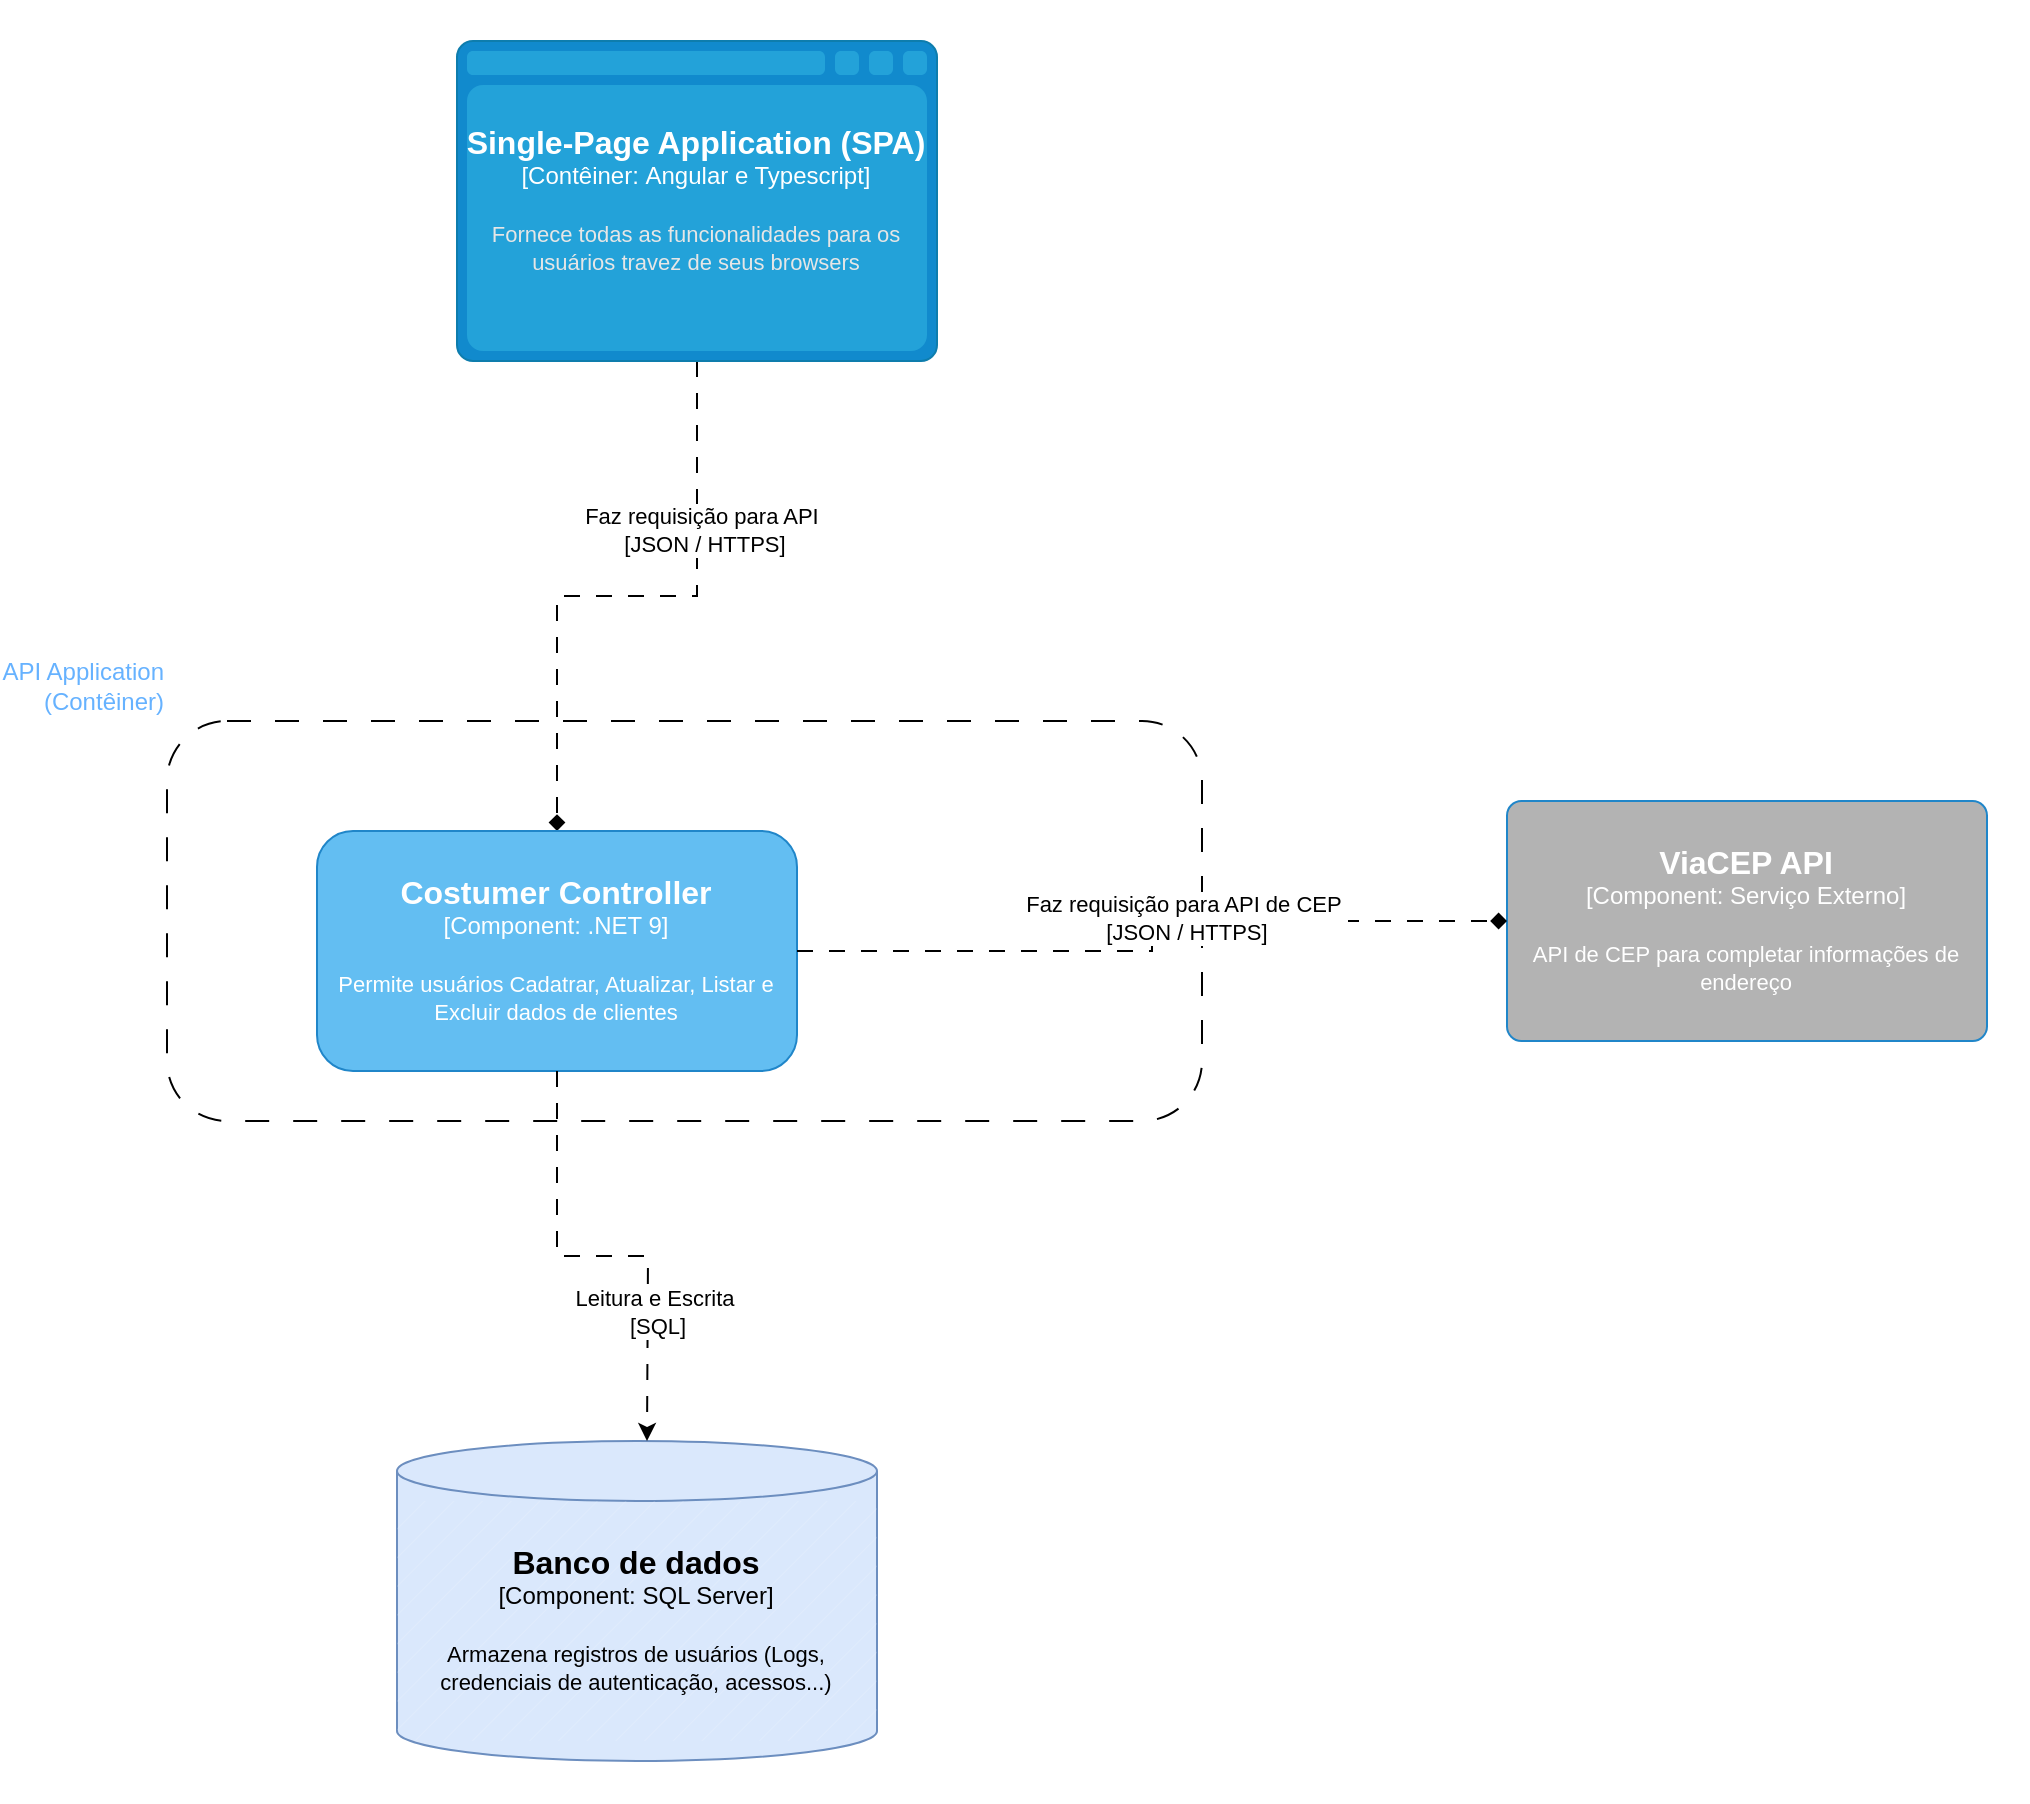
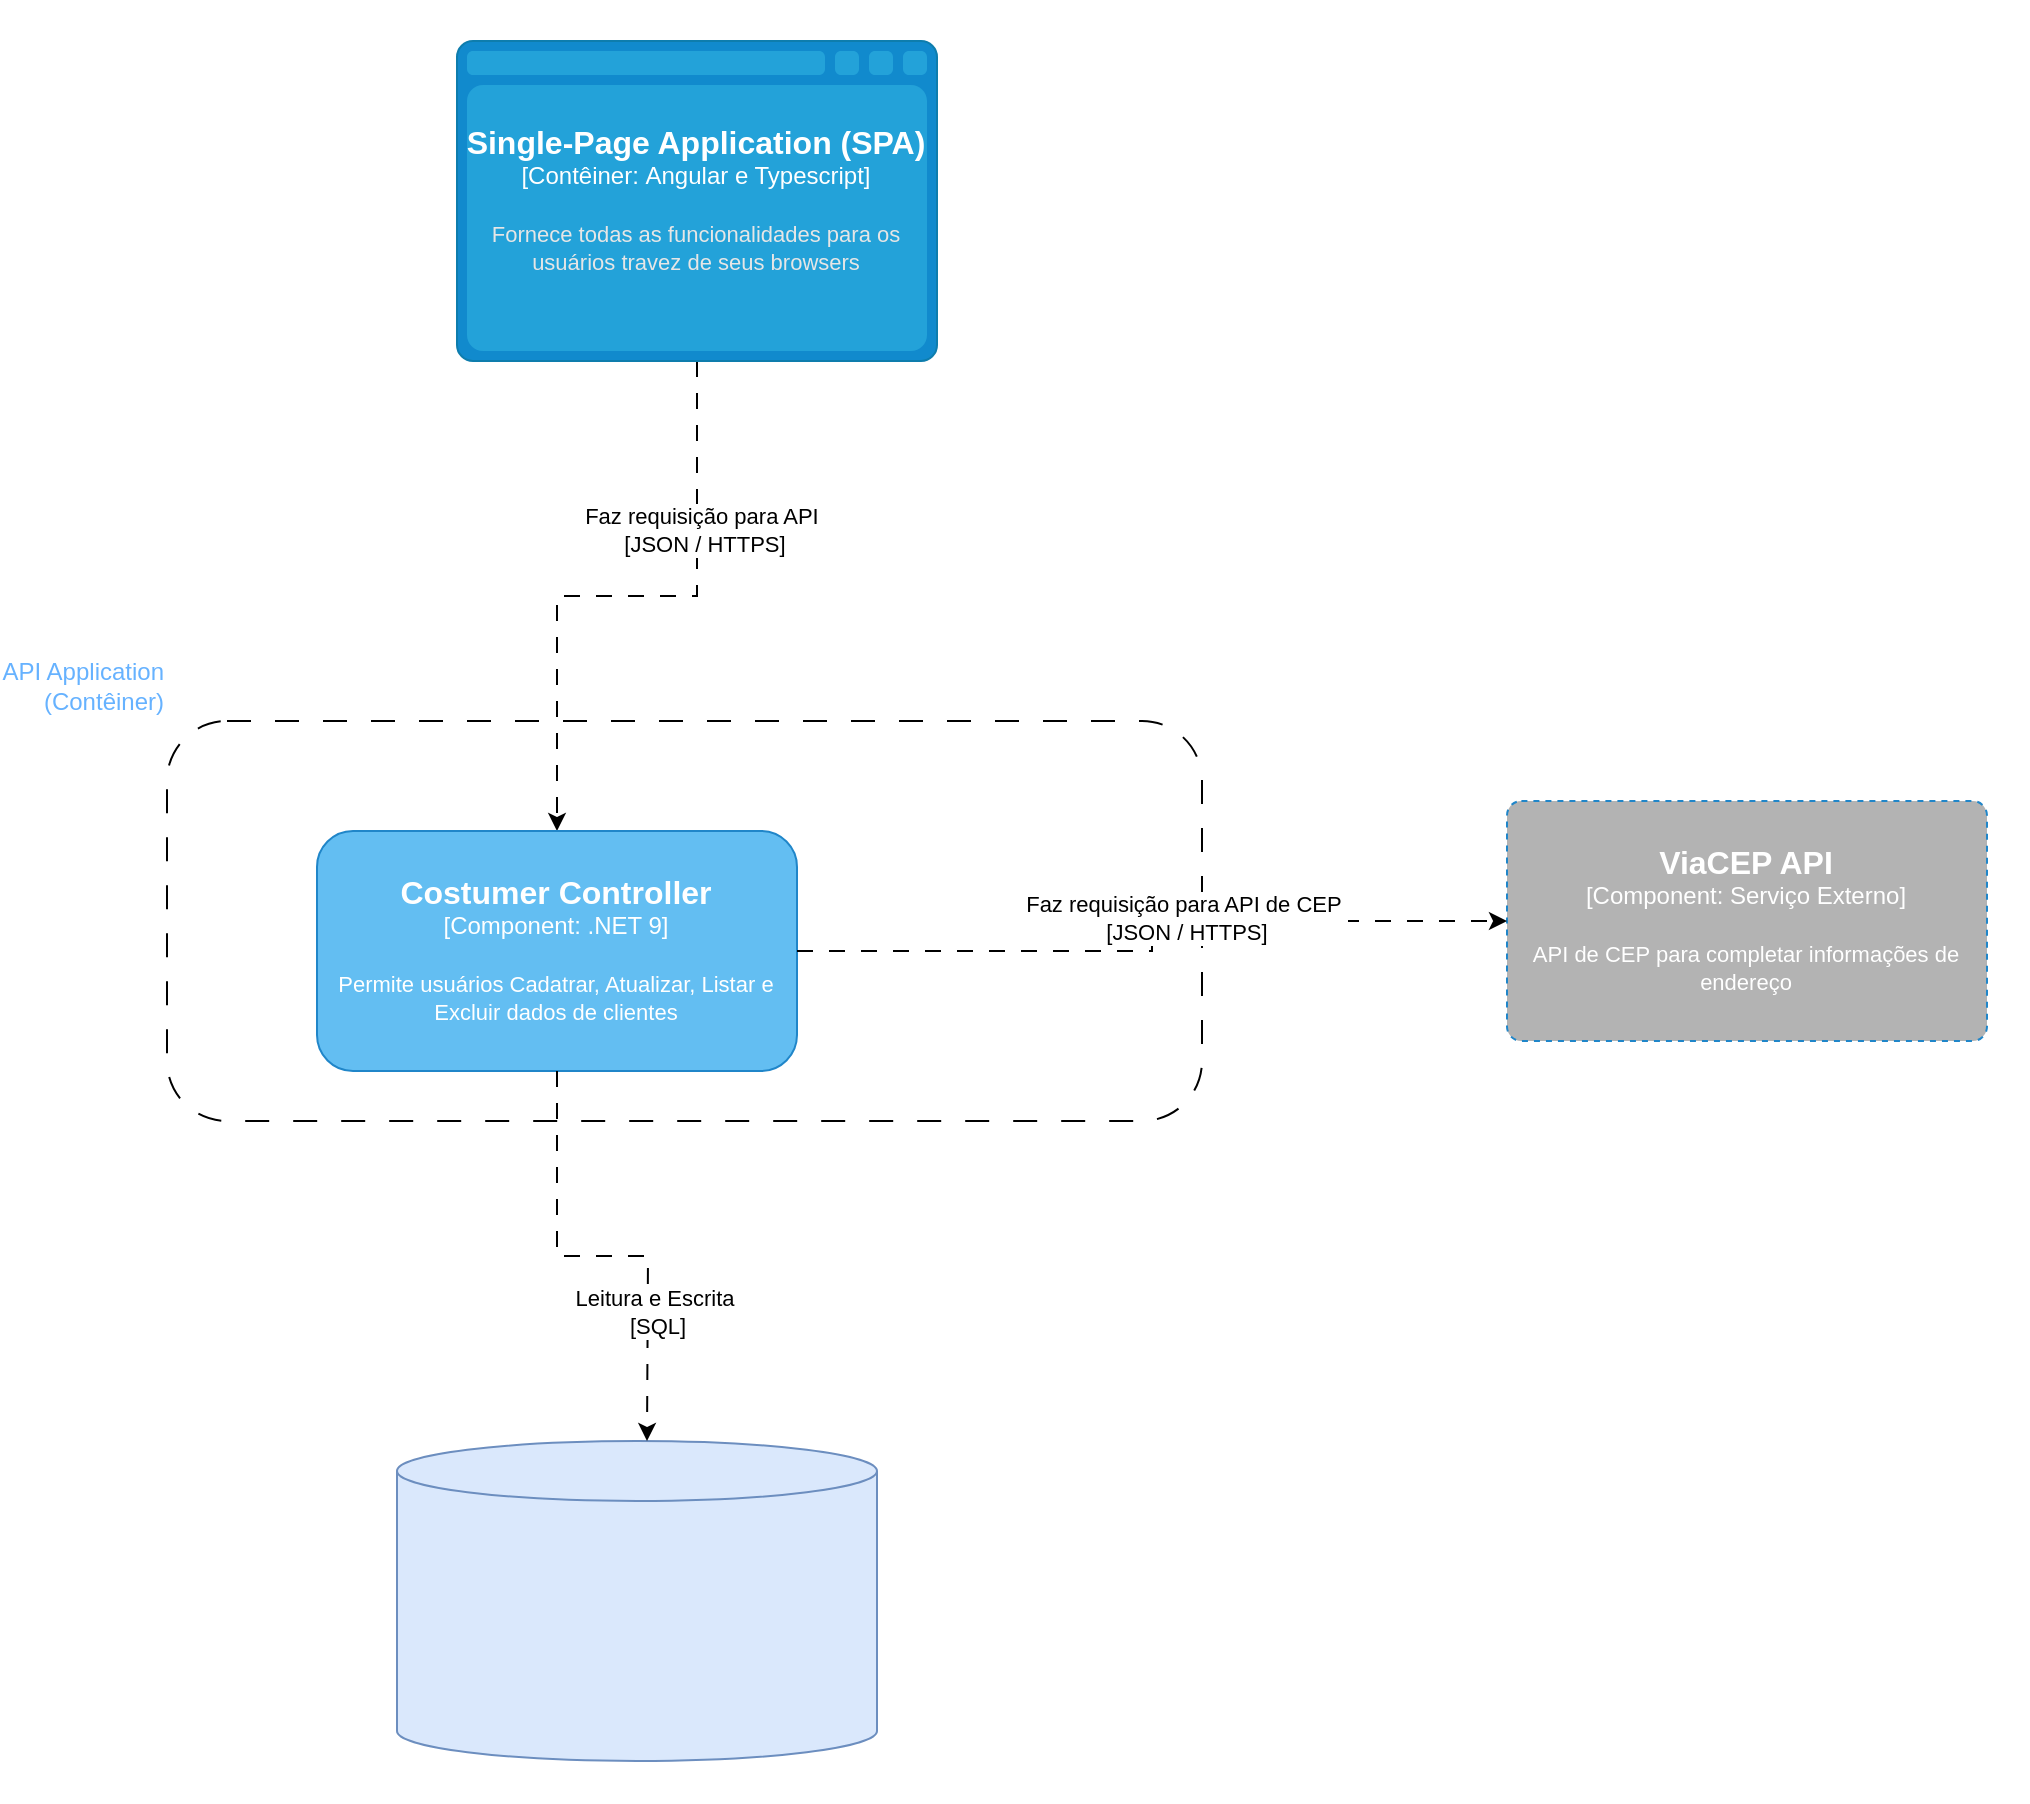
(557, 814) -> (557, 815)
(1490, 921) -> (1491, 921)
(1747, 921) -> (1747, 921)
(637, 1621) -> none
